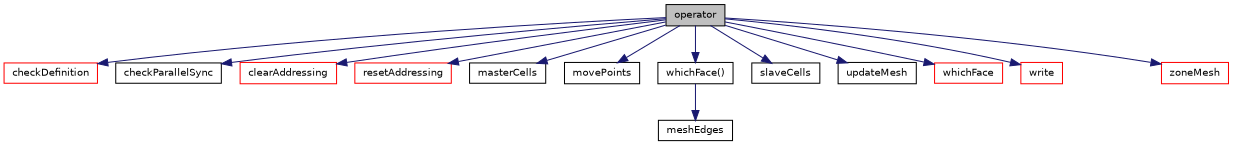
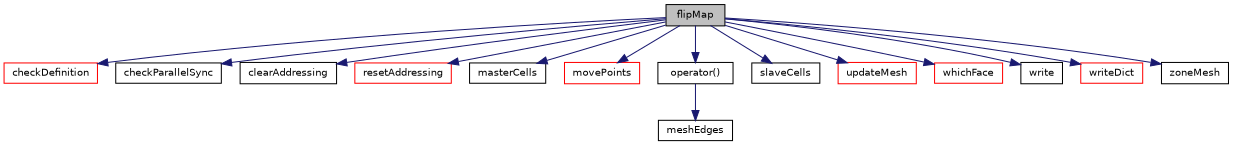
(695, 15) -> (695, 15)
(288, 73) -> (288, 73)
(602, 73) -> (602, 73)
(695, 73) -> (695, 73)
(877, 73) -> (877, 73)
(1042, 73) -> (1042, 73)
none -> (1112, 73)
(1195, 73) -> (1195, 73)
